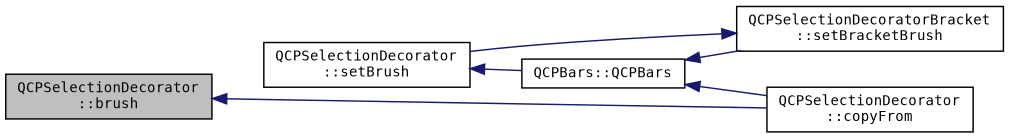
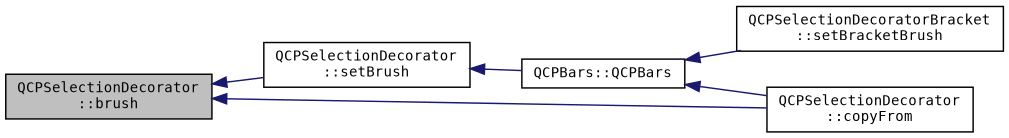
(596, 41) -> (245, 80)
